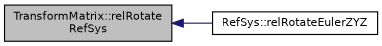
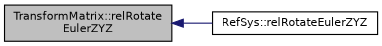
(88, 23) -> (88, 23)
